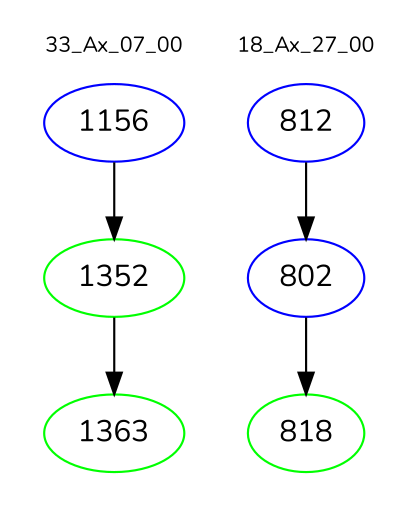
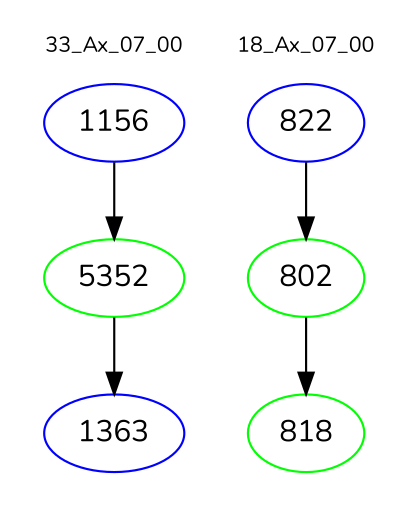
(306, 46) -> (306, 46)
(306, 123) -> (306, 123)
(114, 278) -> (114, 278)
(306, 278) -> (306, 278)
(114, 433) -> (114, 433)
